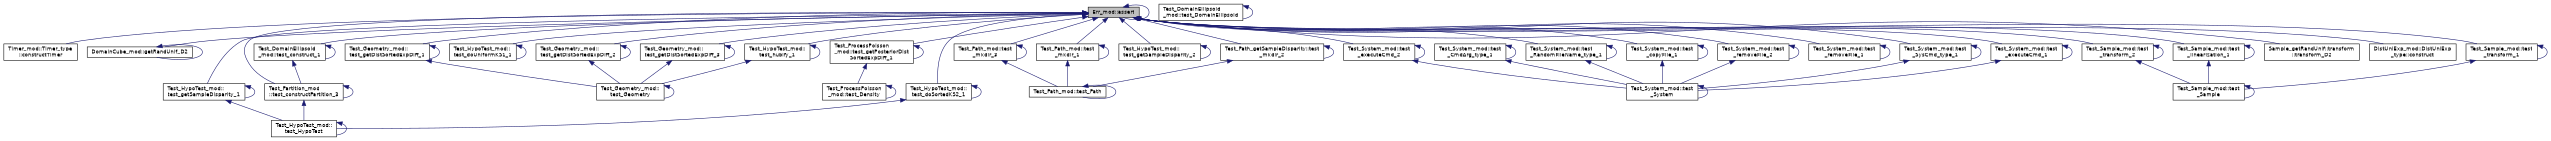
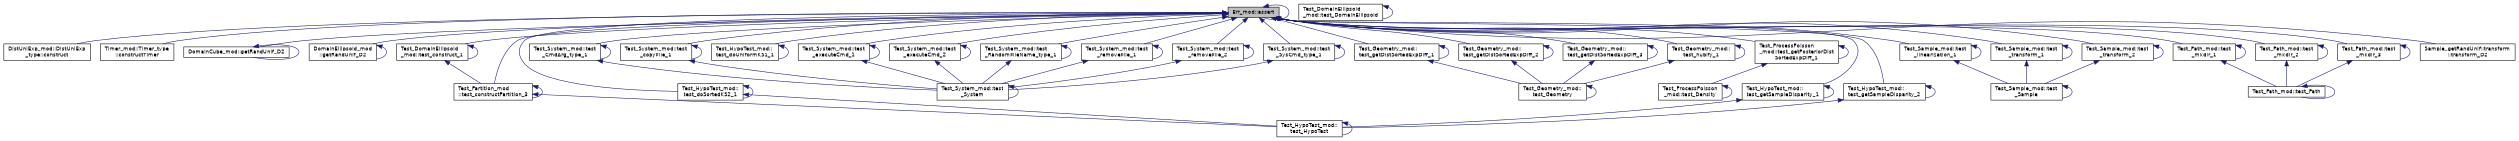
none -> (784, 28)
none -> (343, 52)
(777, 52) -> (1701, 52)
(1272, 52) -> (2287, 52)
none -> (1042, 73)
none -> (1590, 119)
